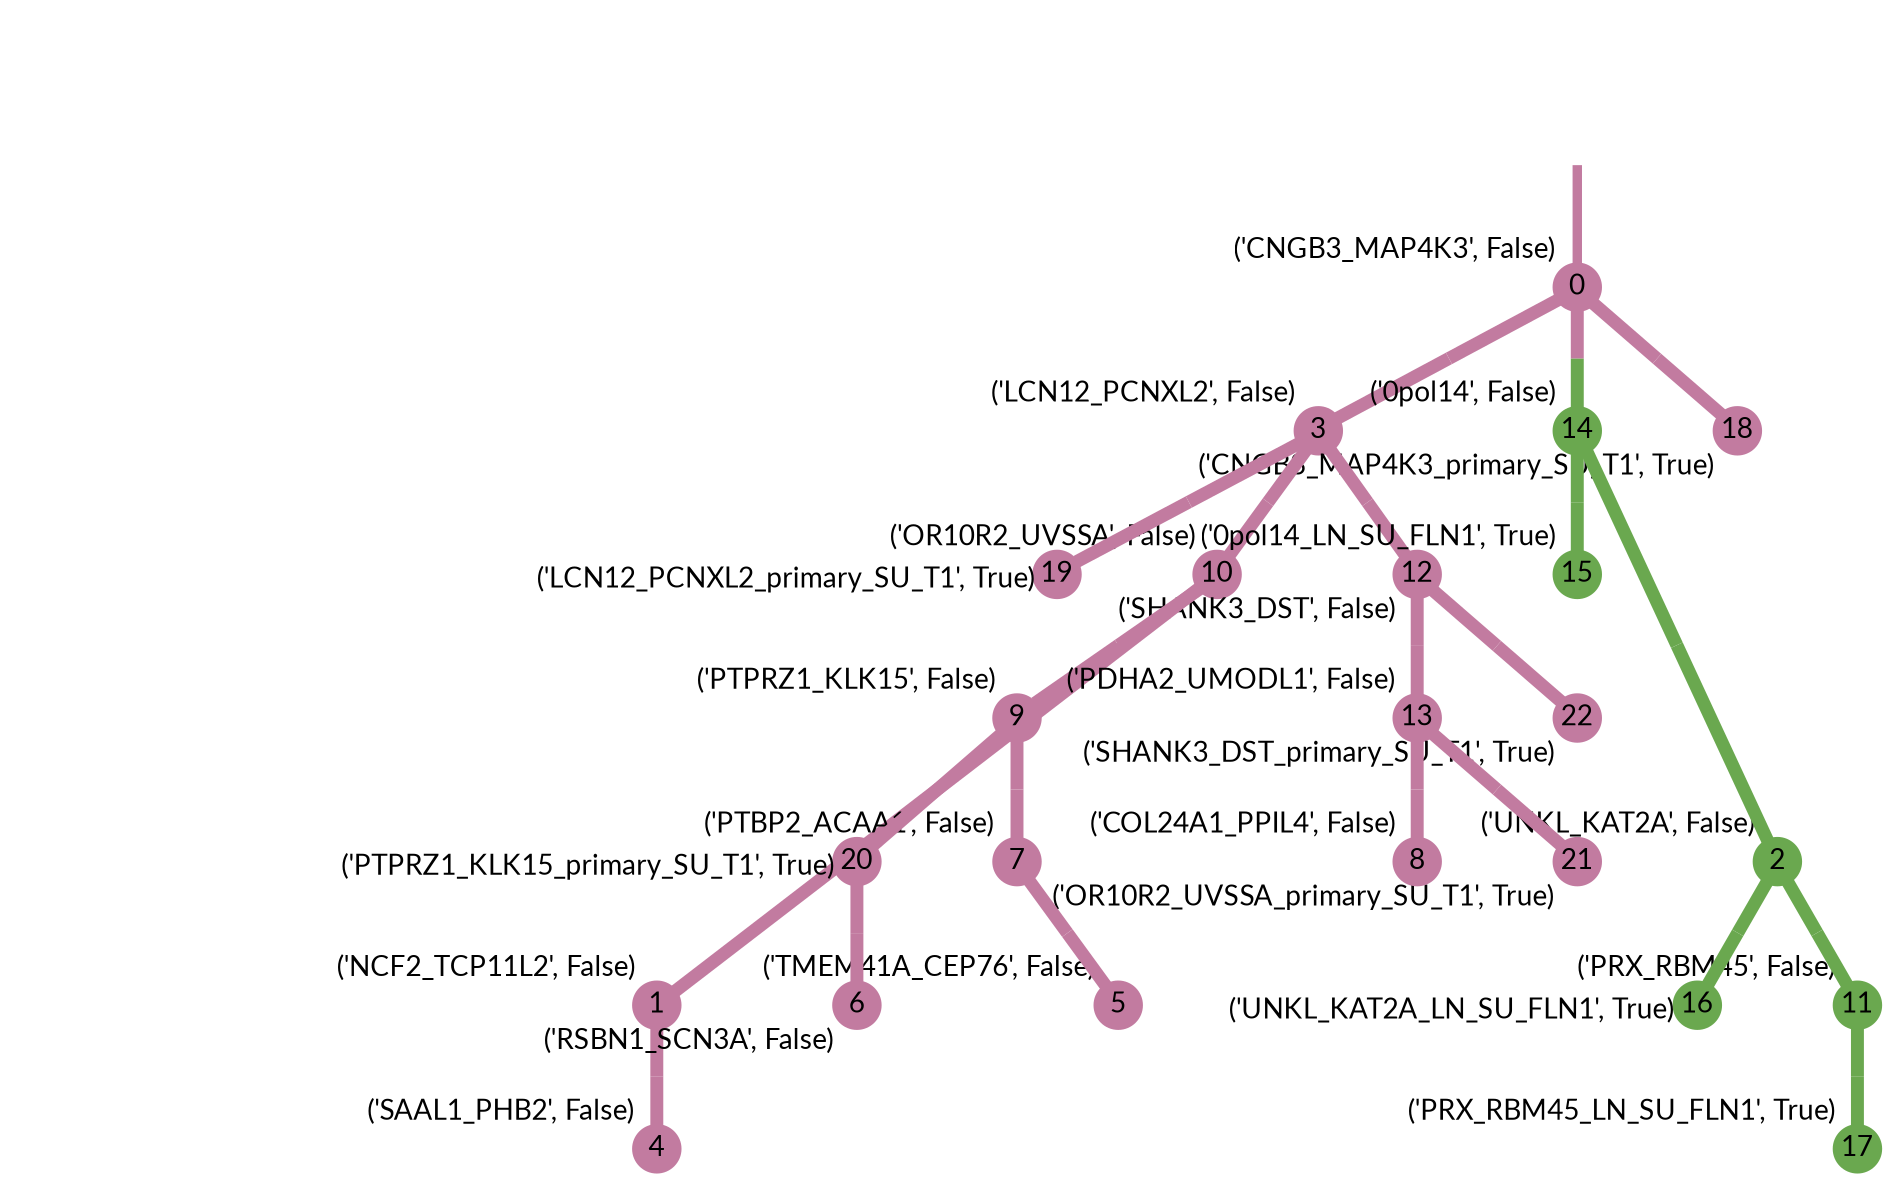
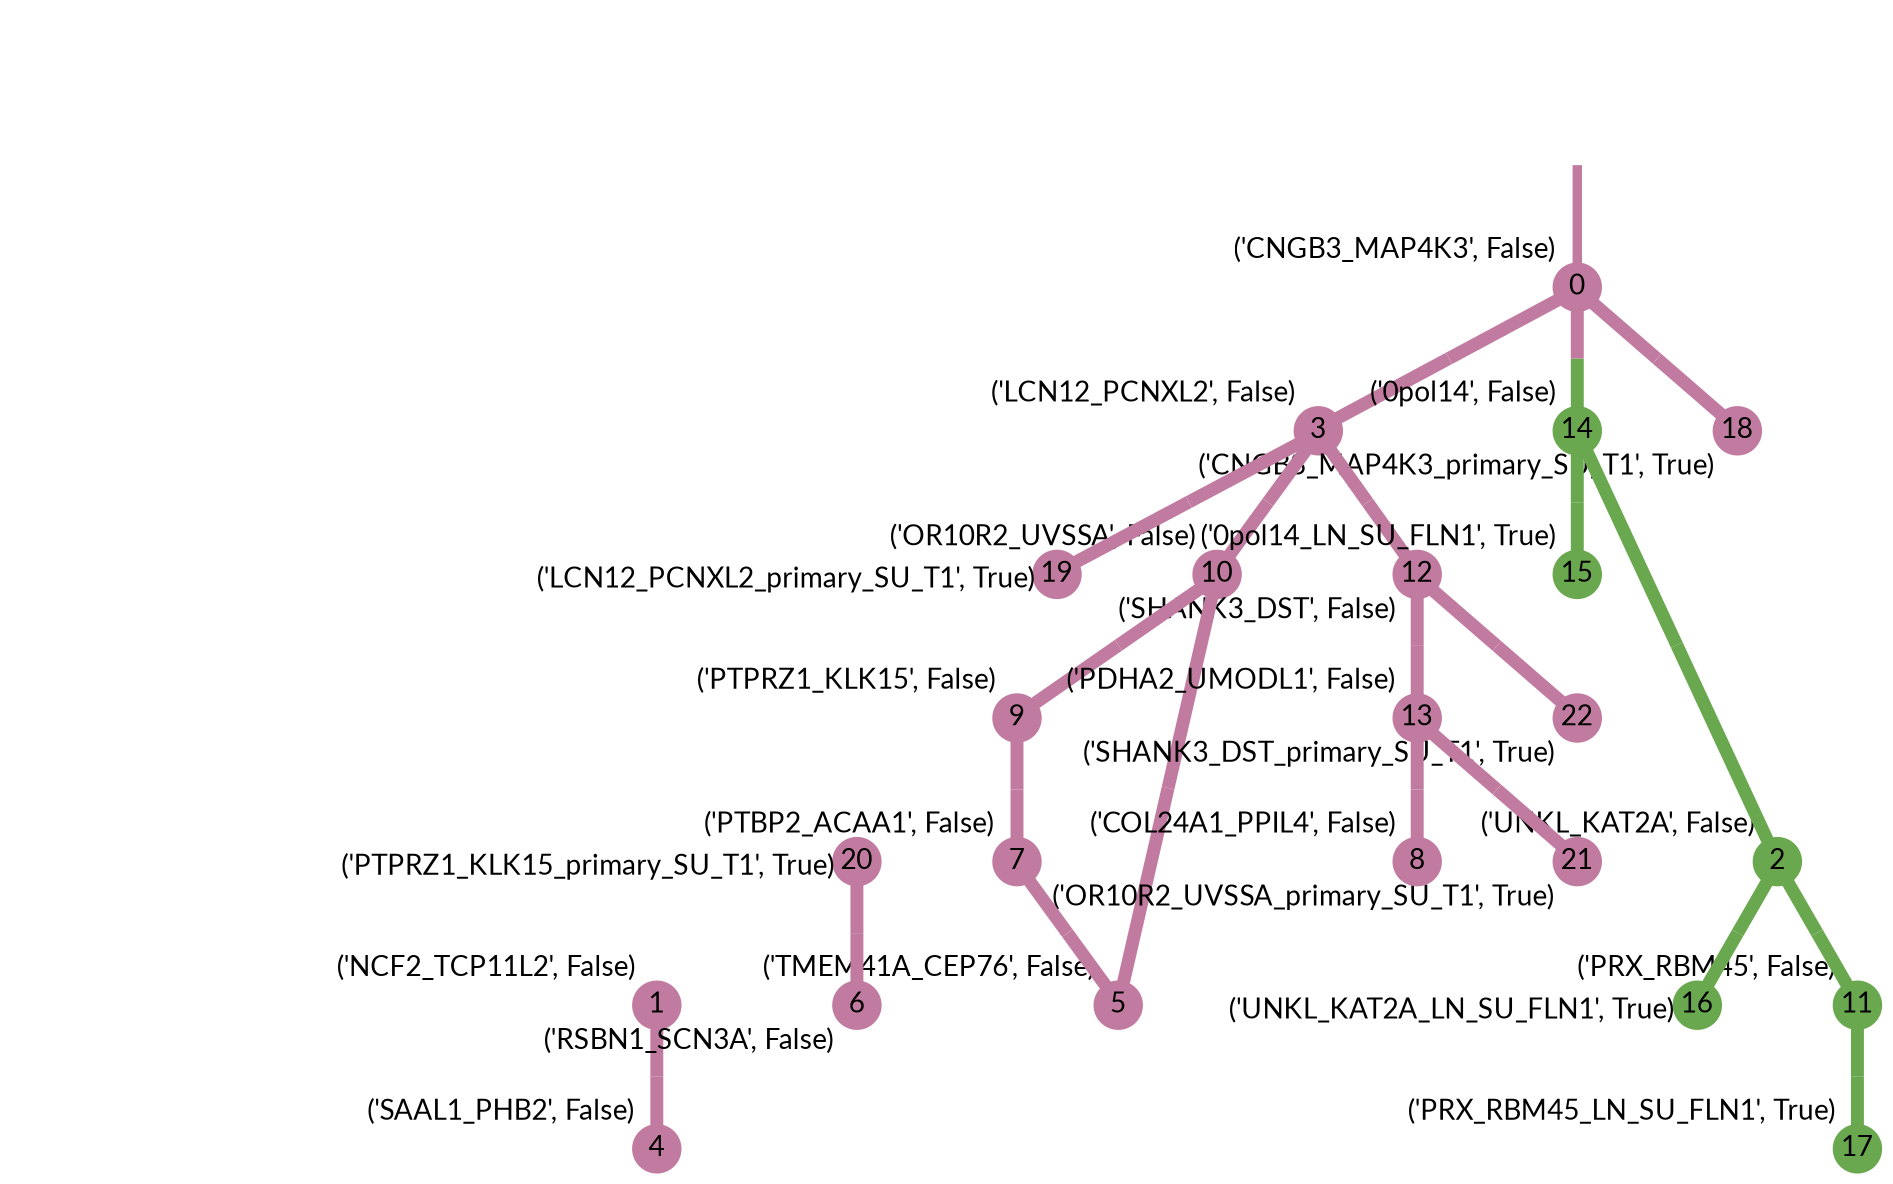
(937, 790) -> none
(859, 850) -> (1168, 789)
